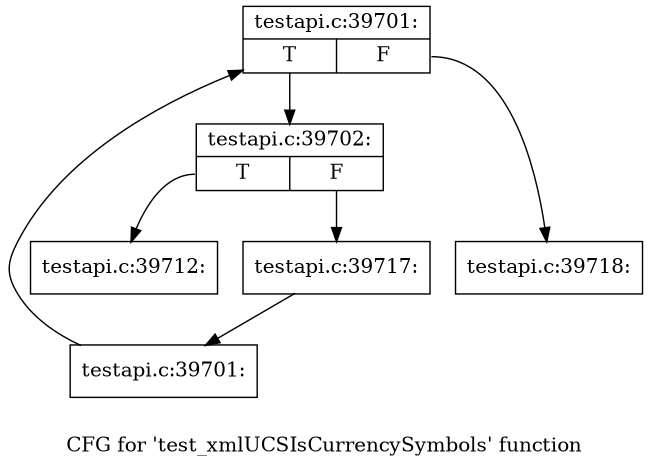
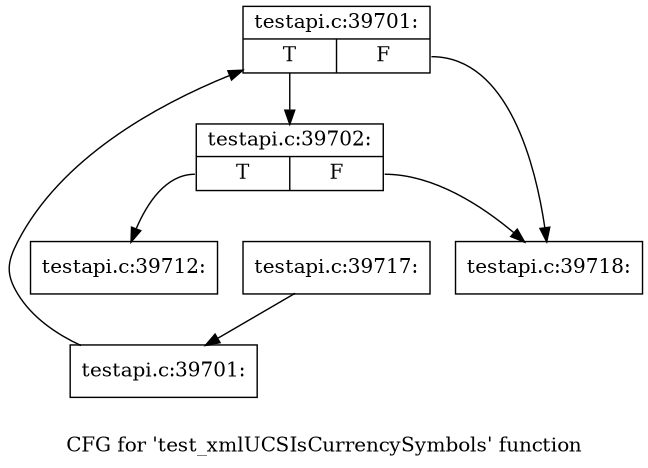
(337, 209) -> (454, 193)
